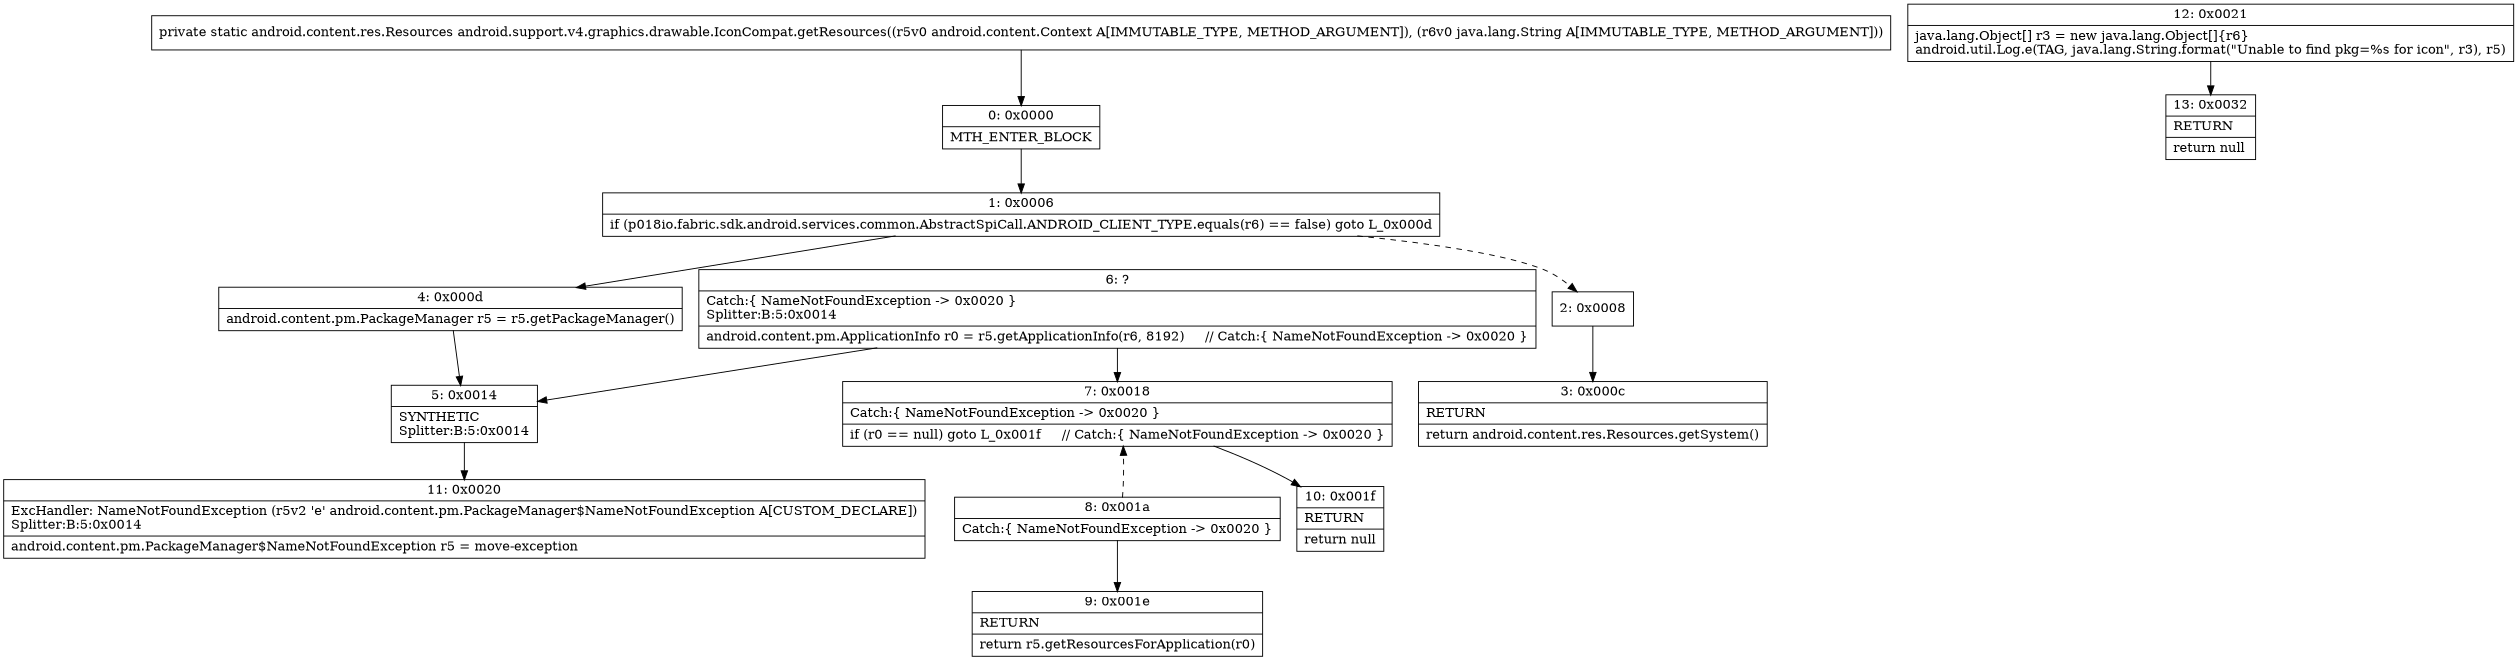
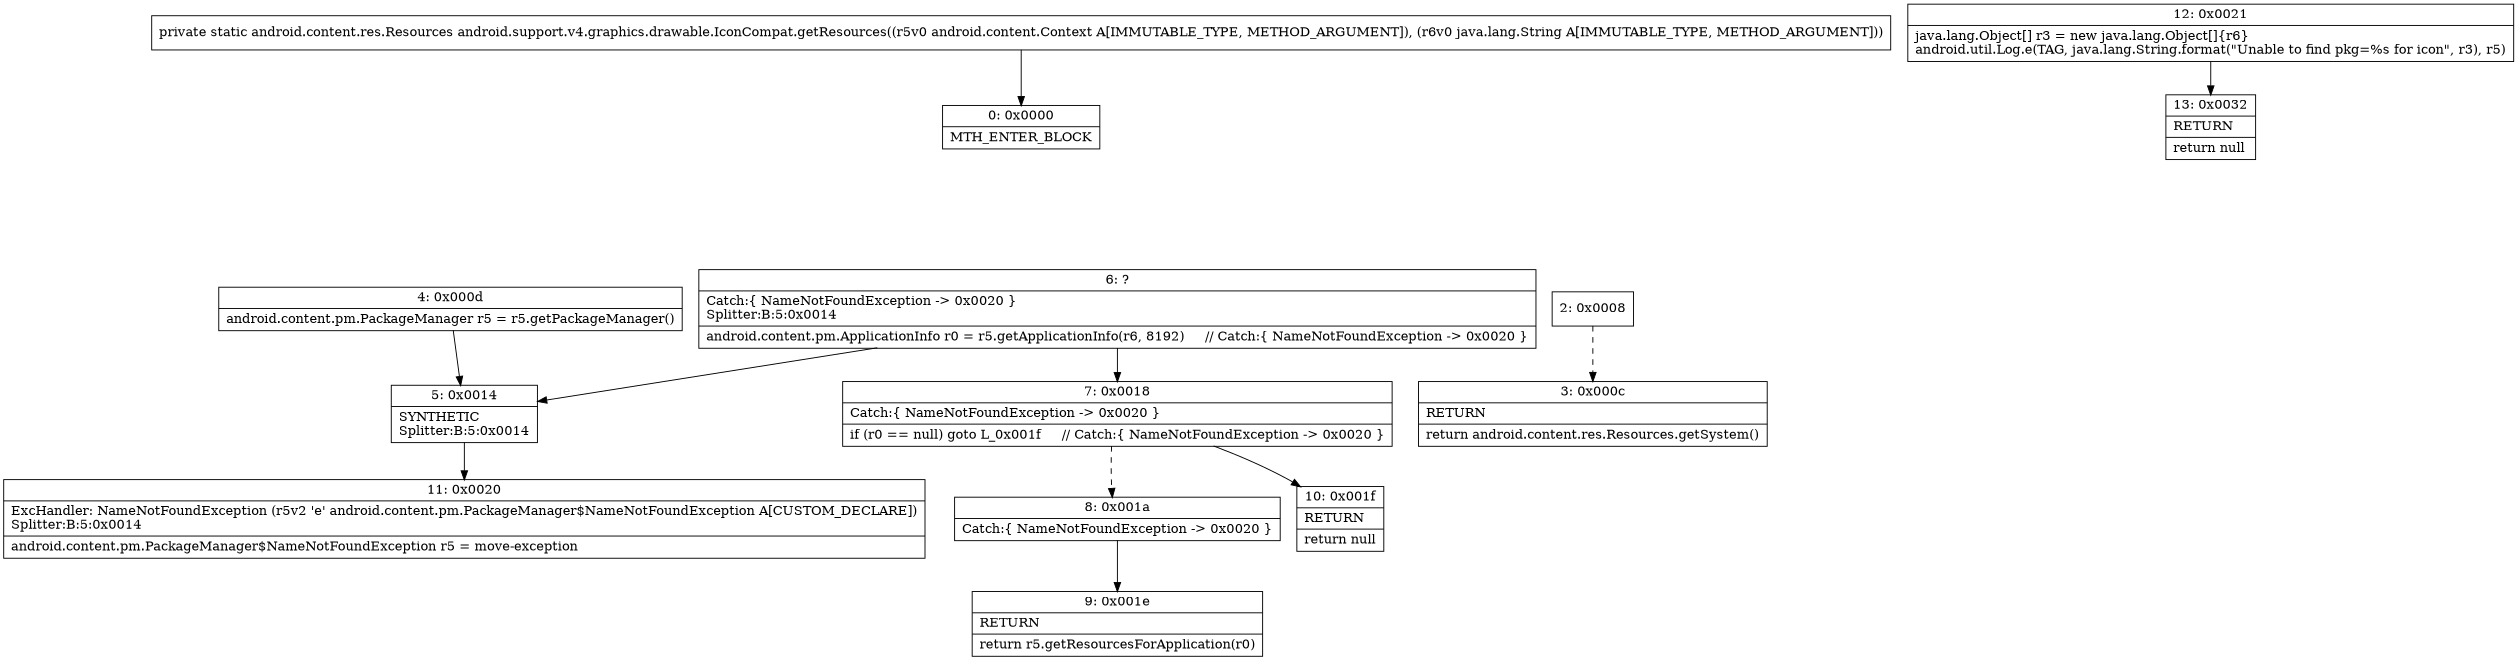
(1021, 215) -> none
(1593, 349) -> (1593, 349)
(1124, 477) -> (1111, 467)
